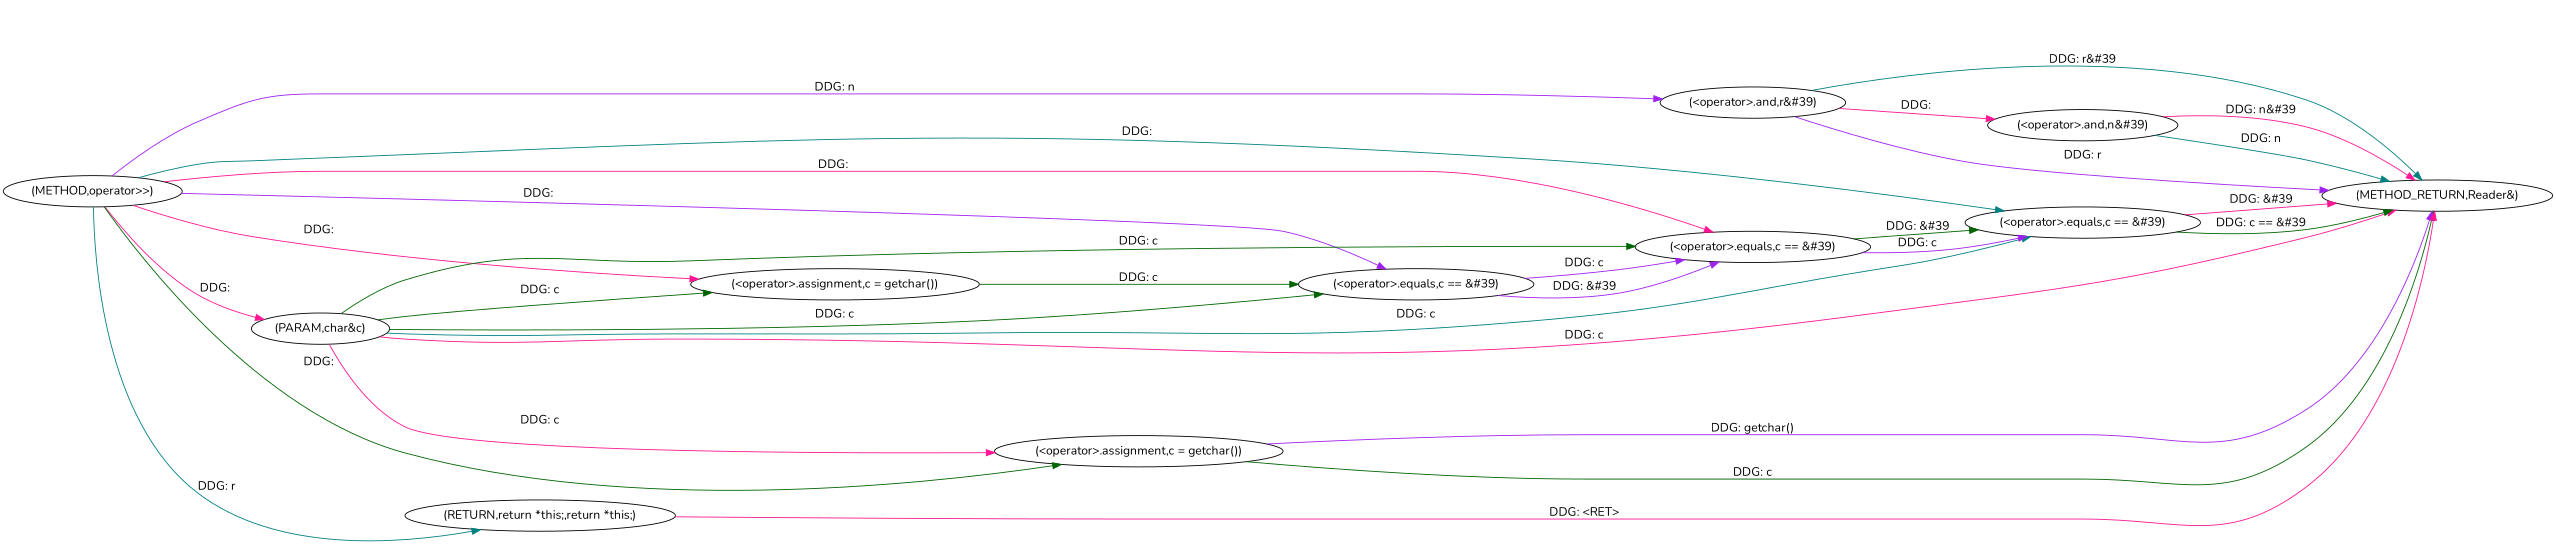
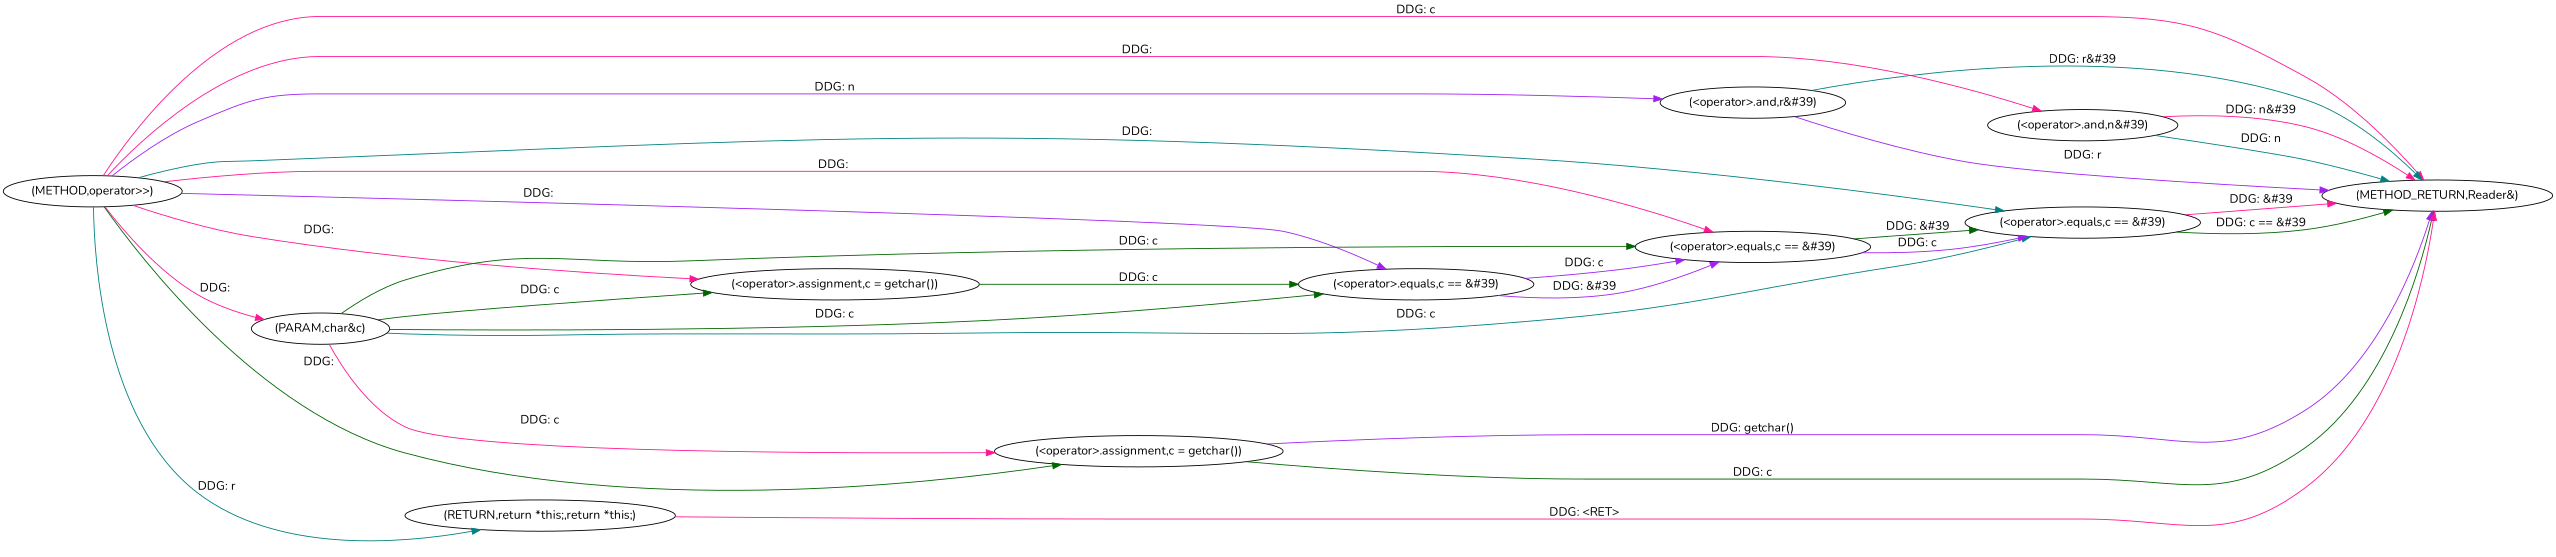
(1913, 114) -> (1054, 57)
(1389, 352) -> (1254, 17)
